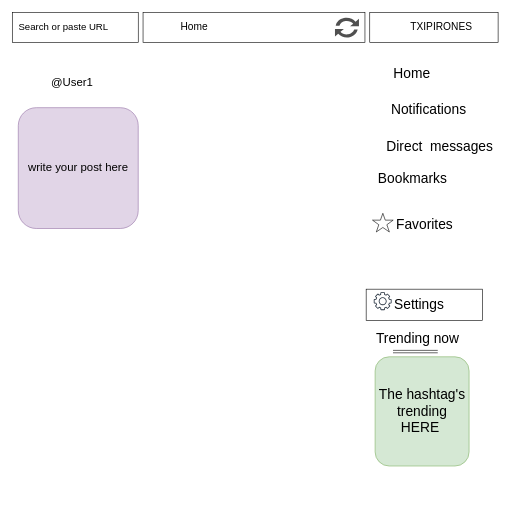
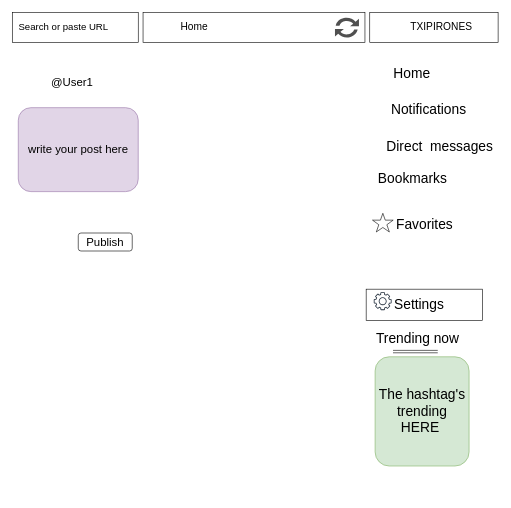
(78, 168) -> (78, 149)
none -> (105, 242)
